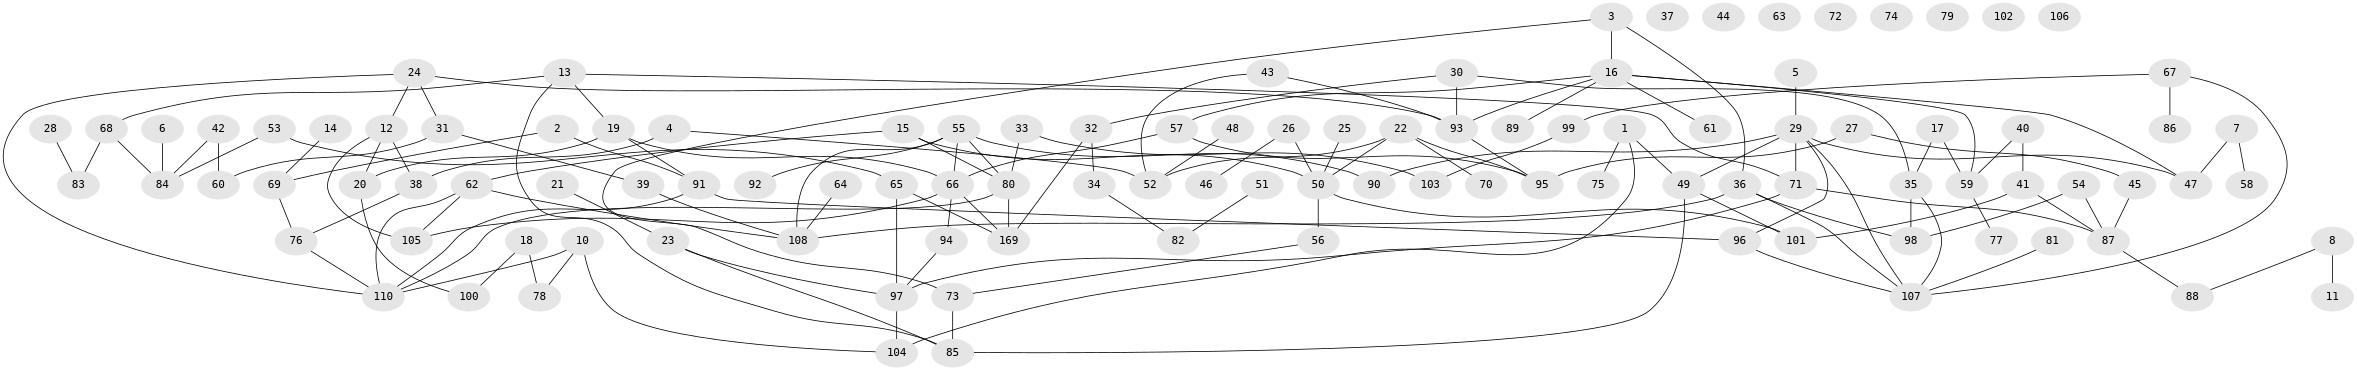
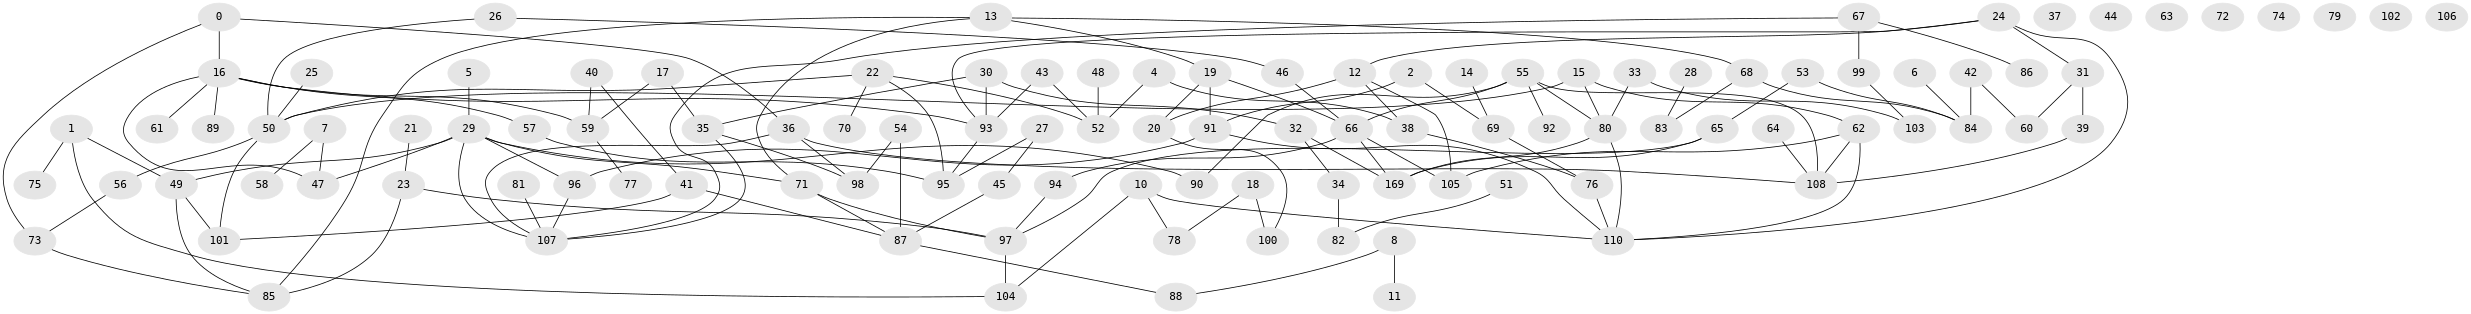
(1611, 17) -> (219, 17)
(1110, 145) -> (1309, 95)
